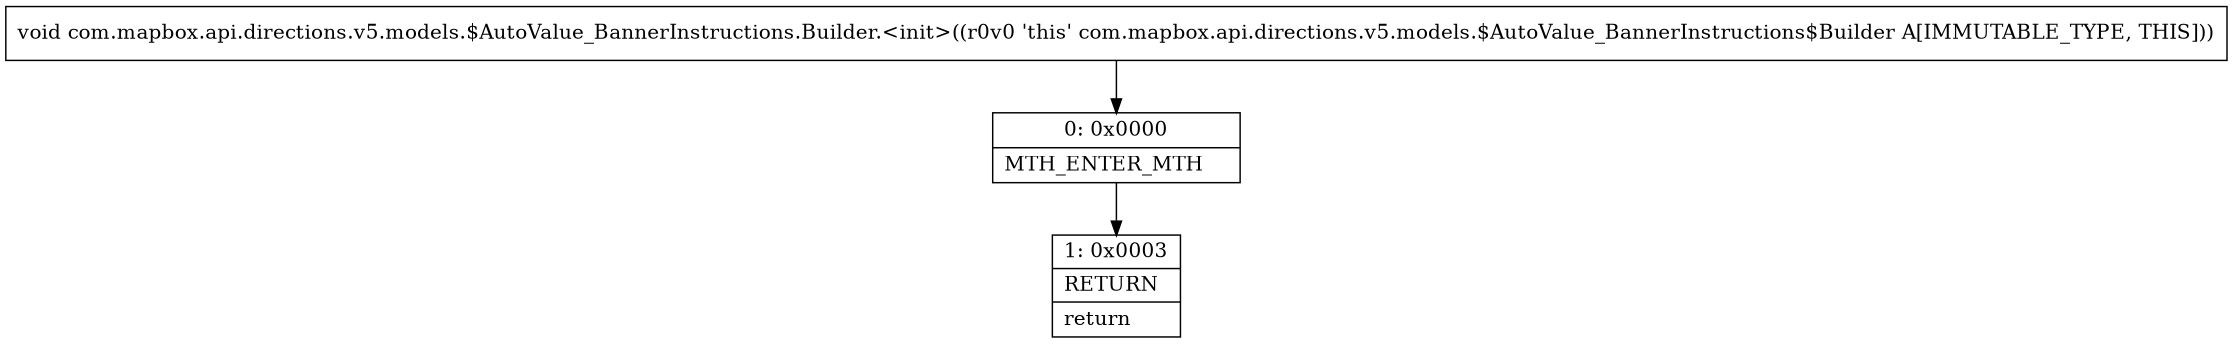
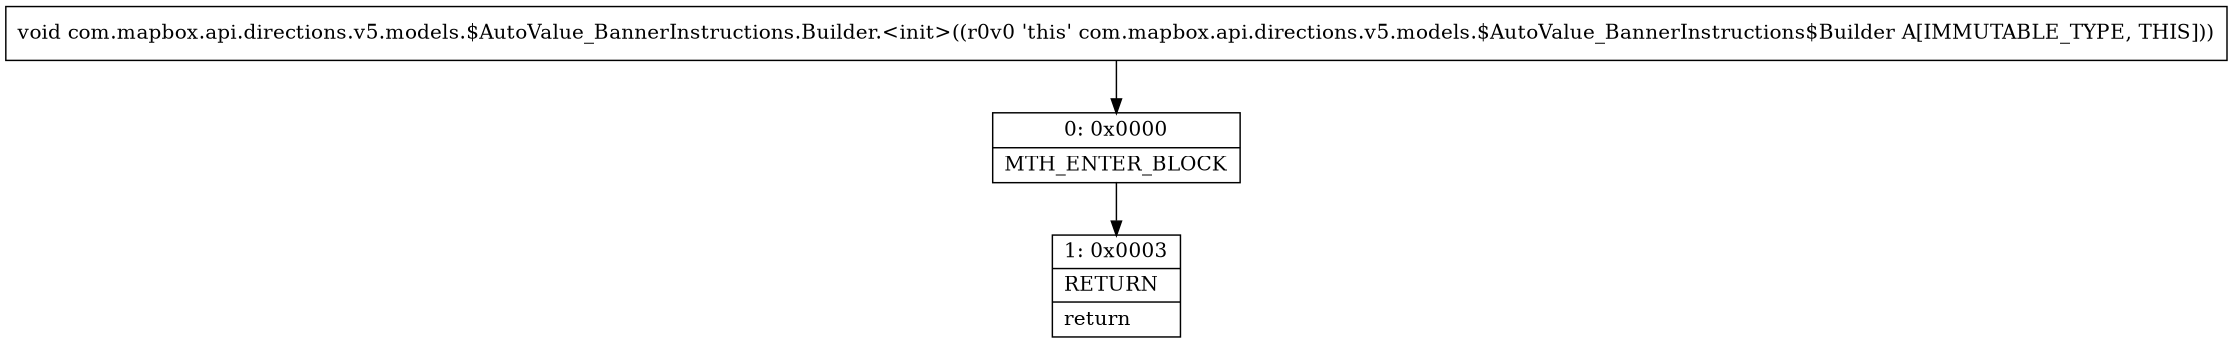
(1104, 164) -> (1116, 164)
